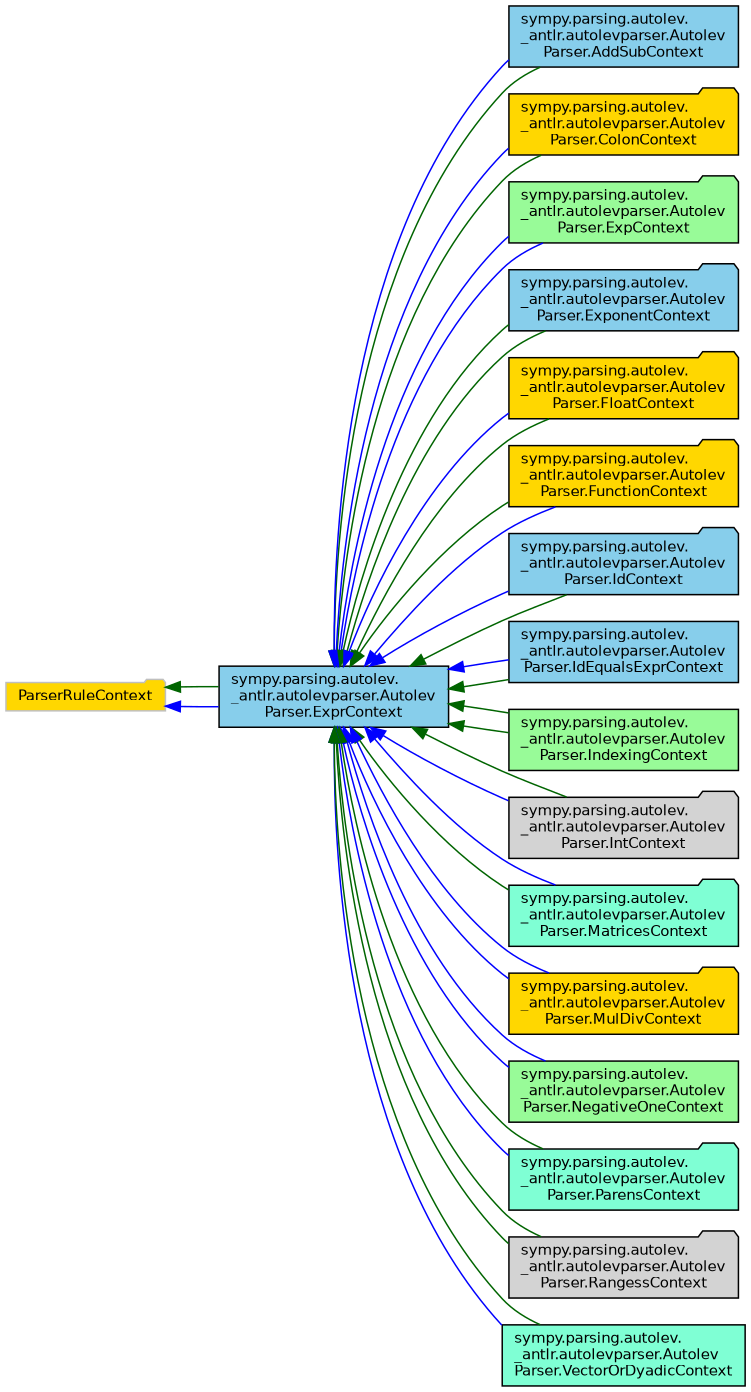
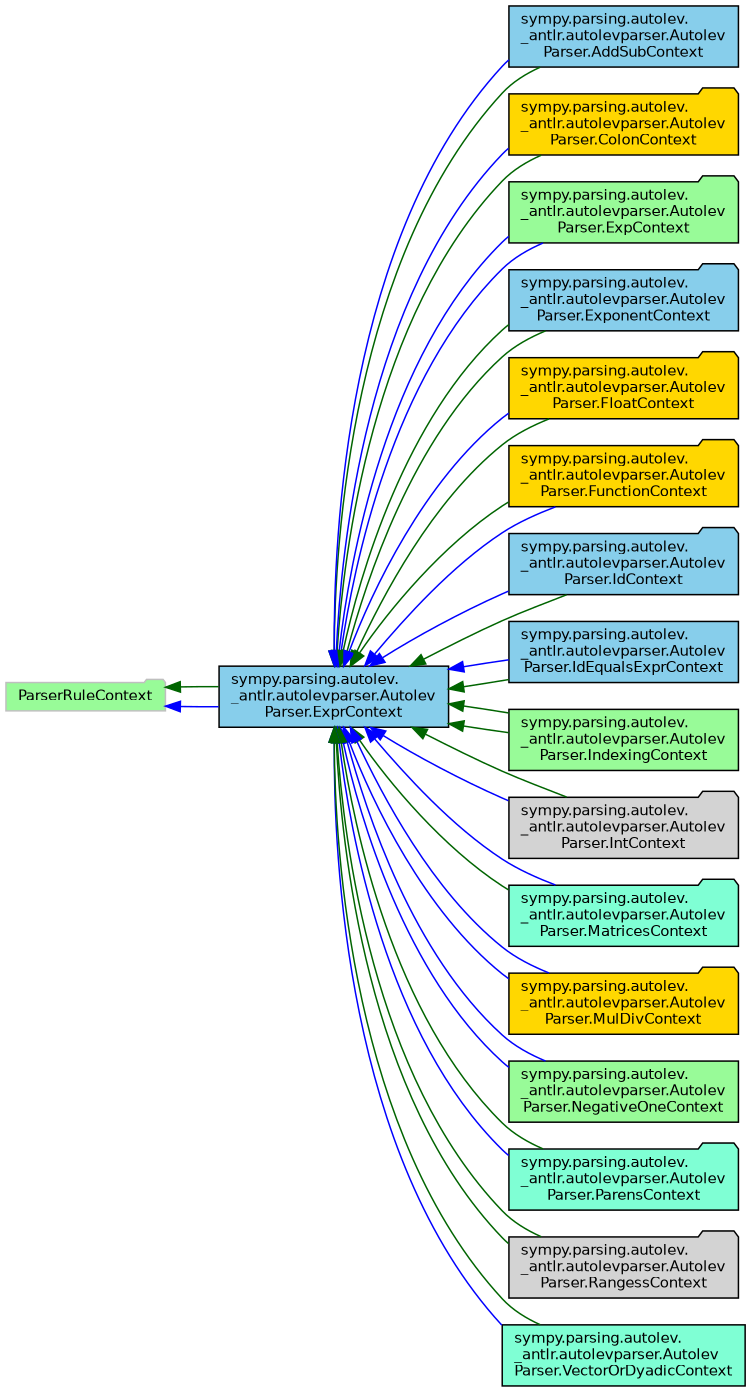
(86, 697) -> (86, 697)
